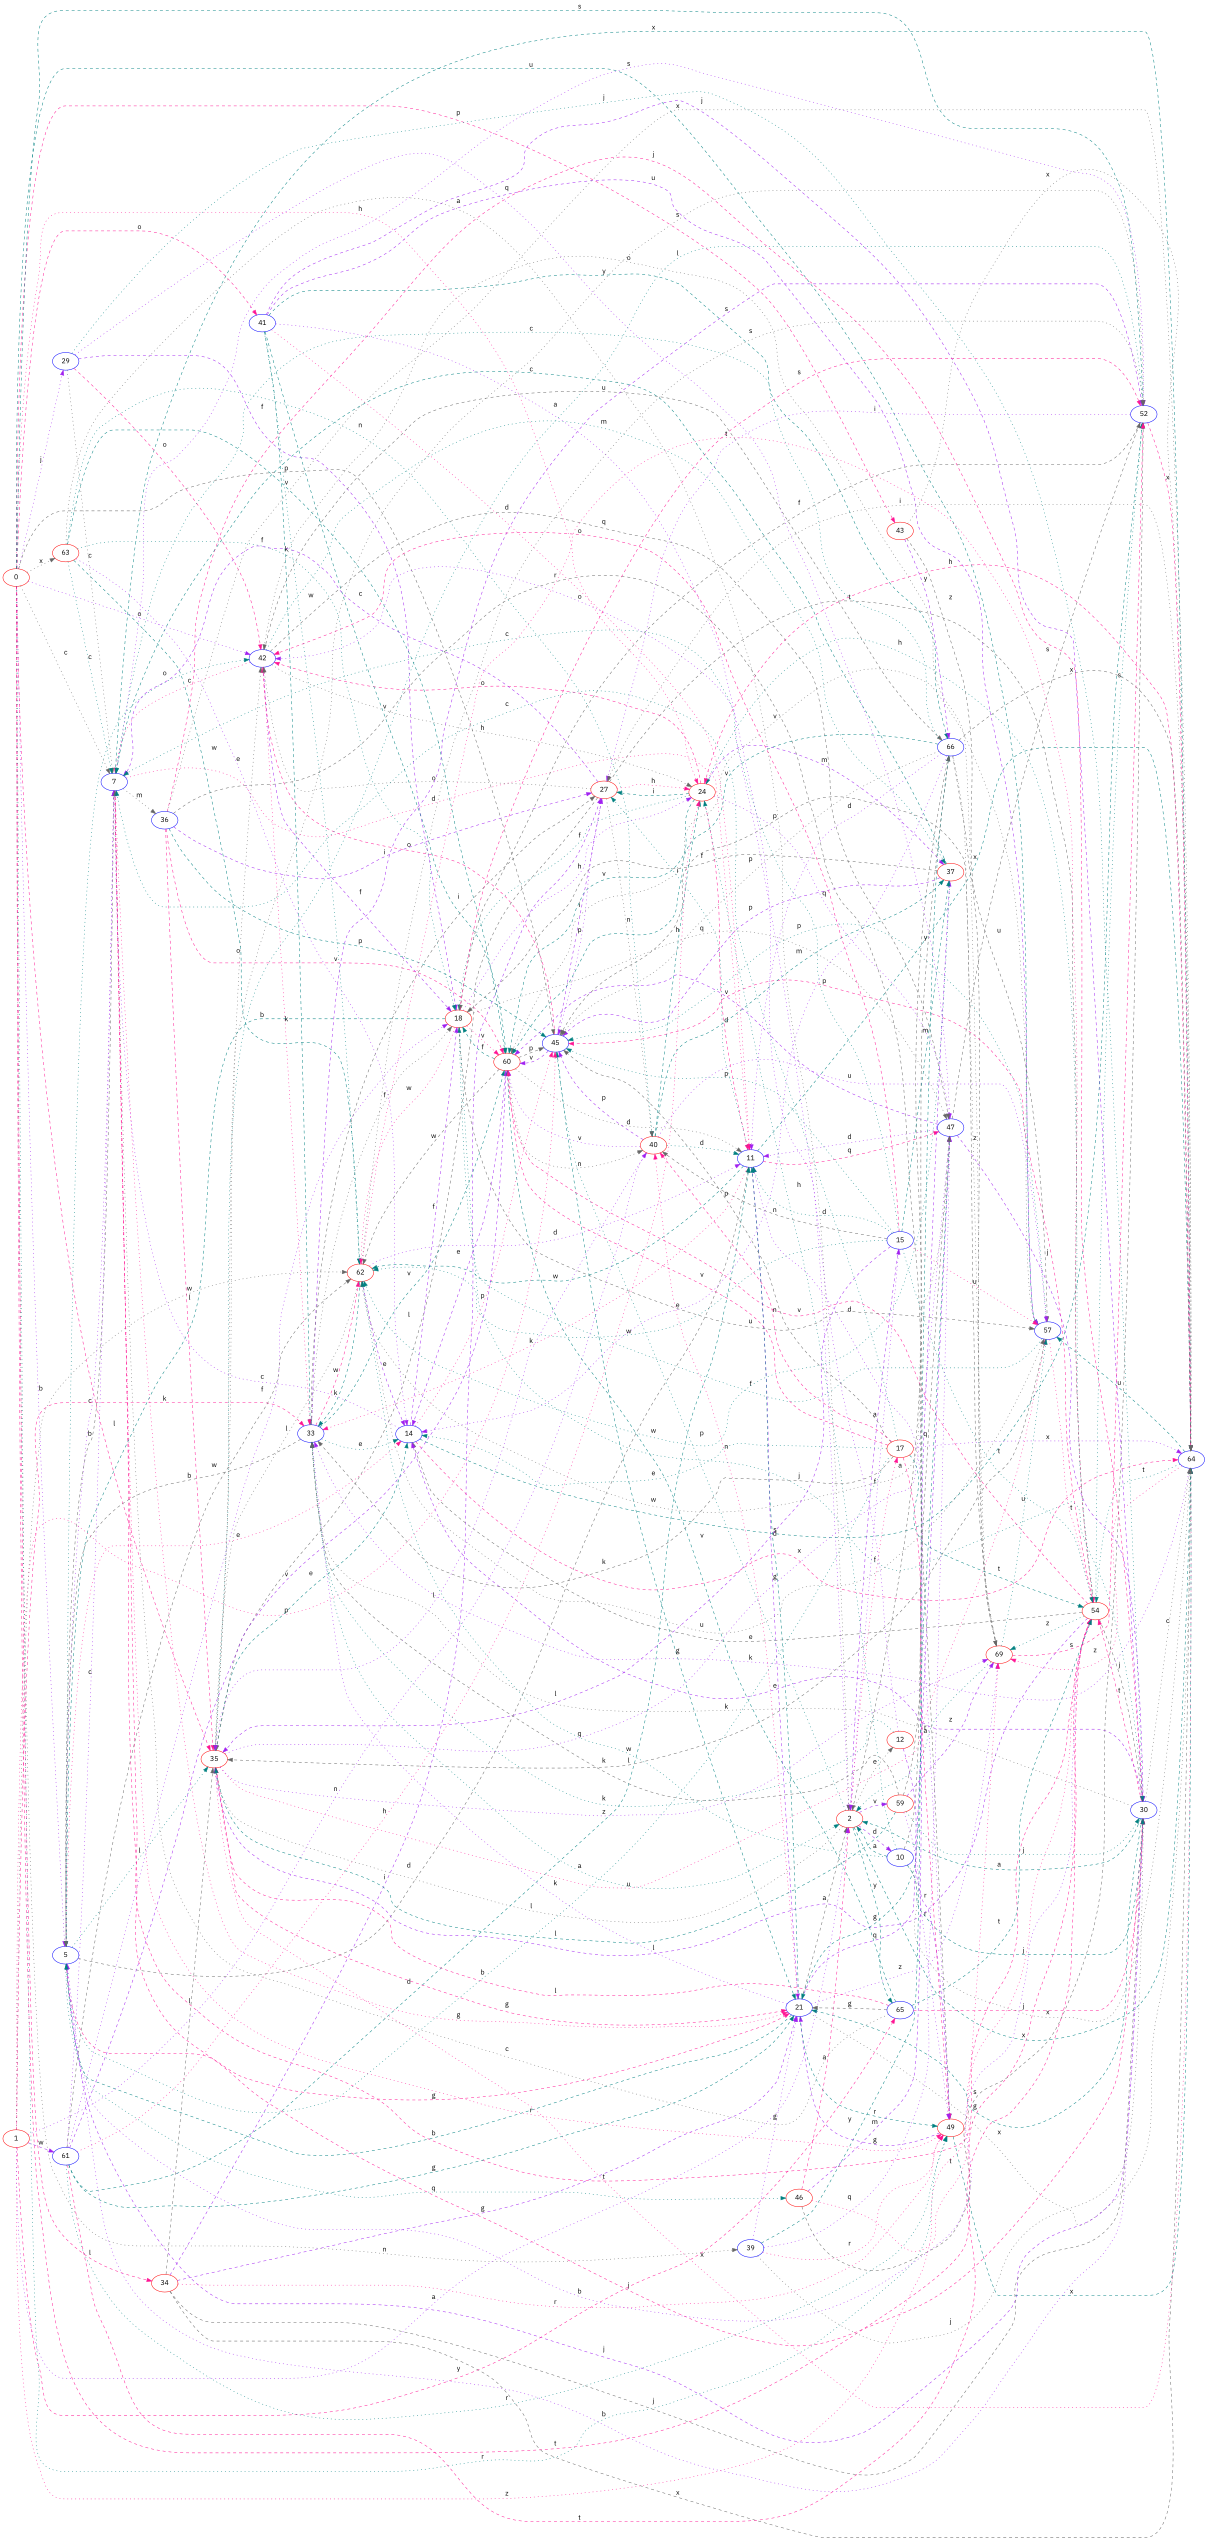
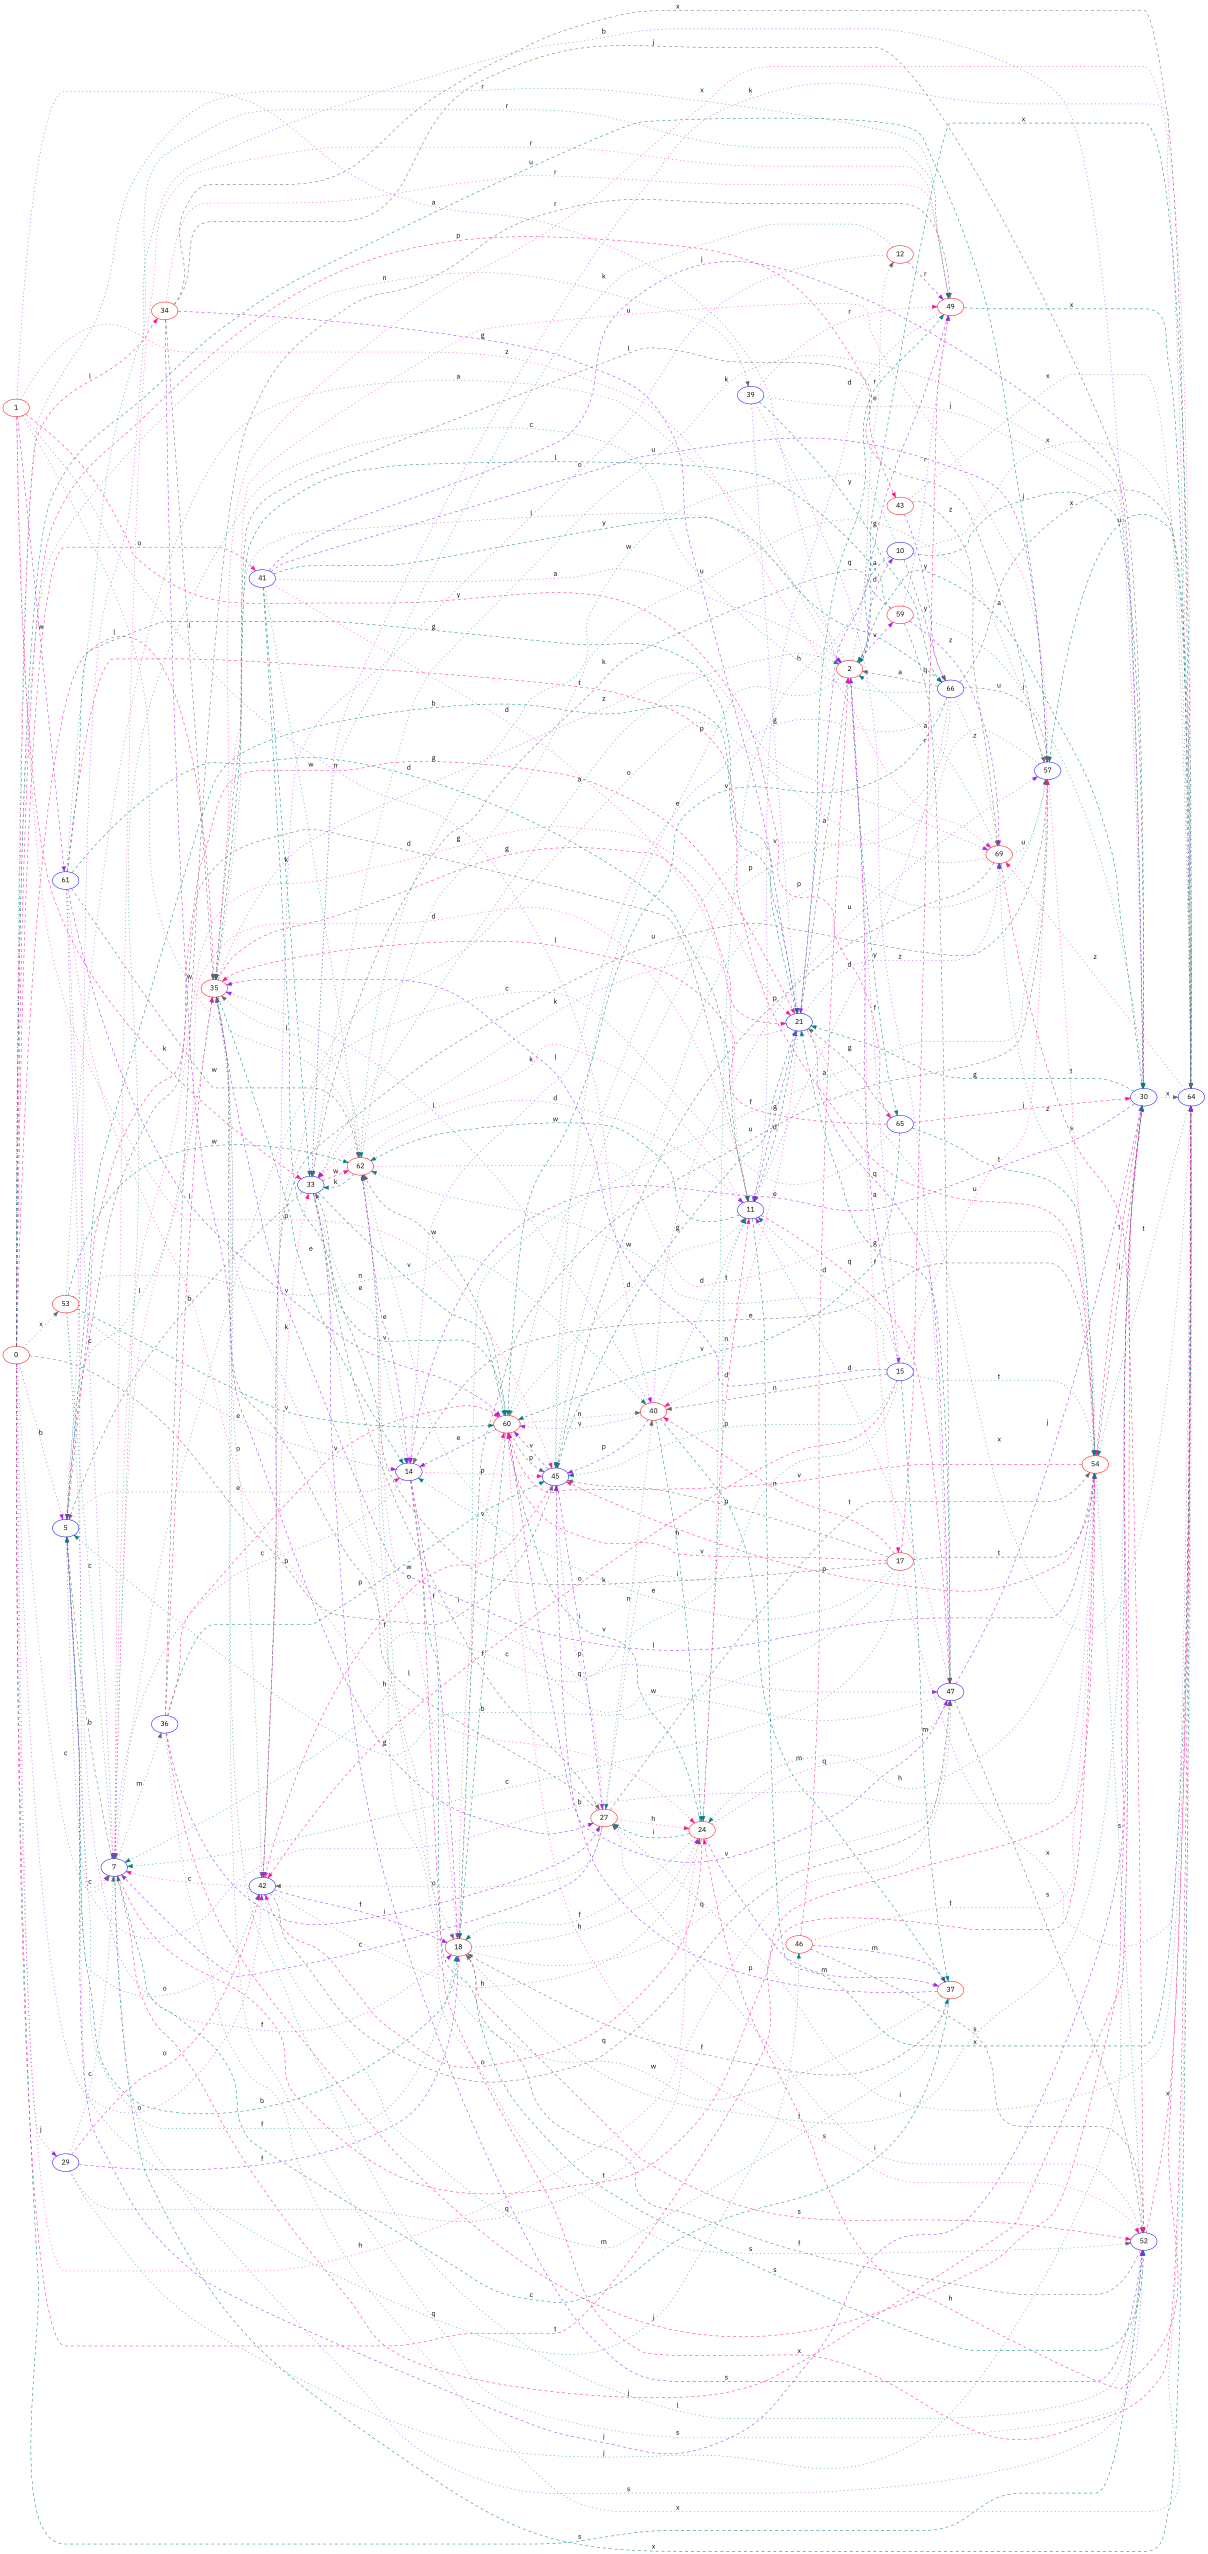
(597, 392) -> (385, 1093)
(66, 553) -> (66, 1304)
(1168, 1621) -> (1168, 1094)
(385, 1878) -> (385, 1743)
none -> (620, 2001)
